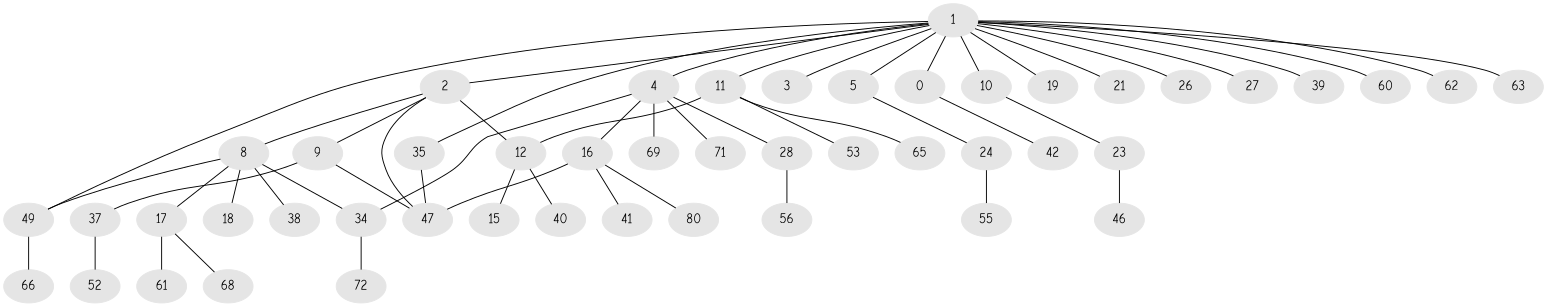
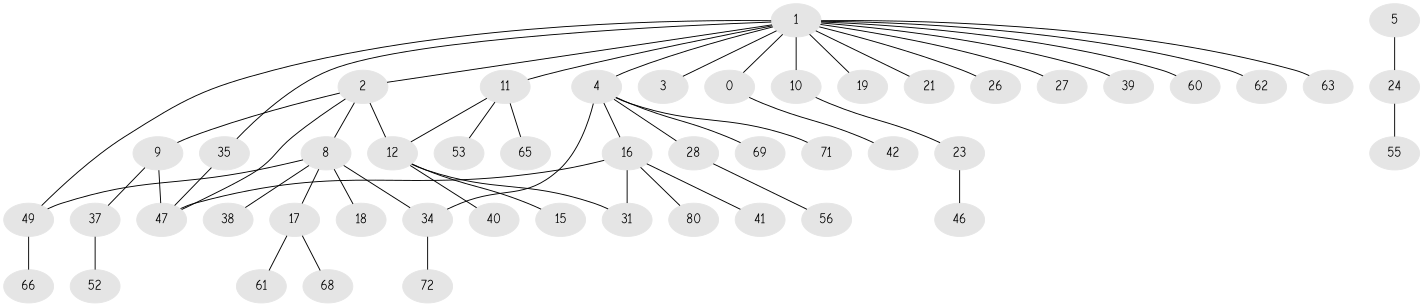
(903, 54) -> none
none -> (627, 220)
